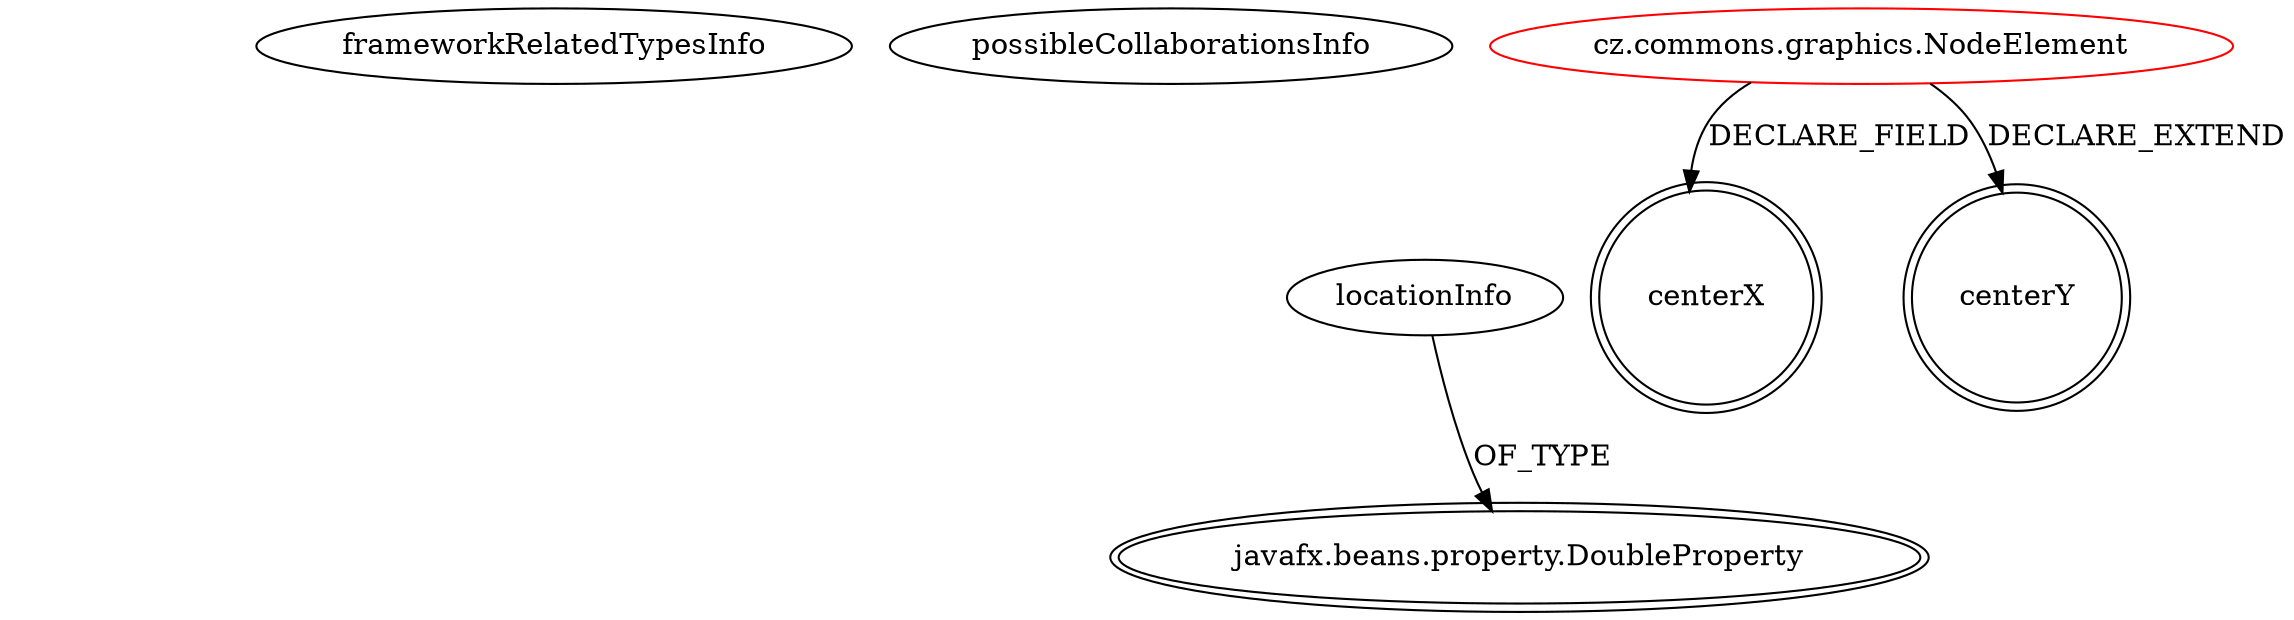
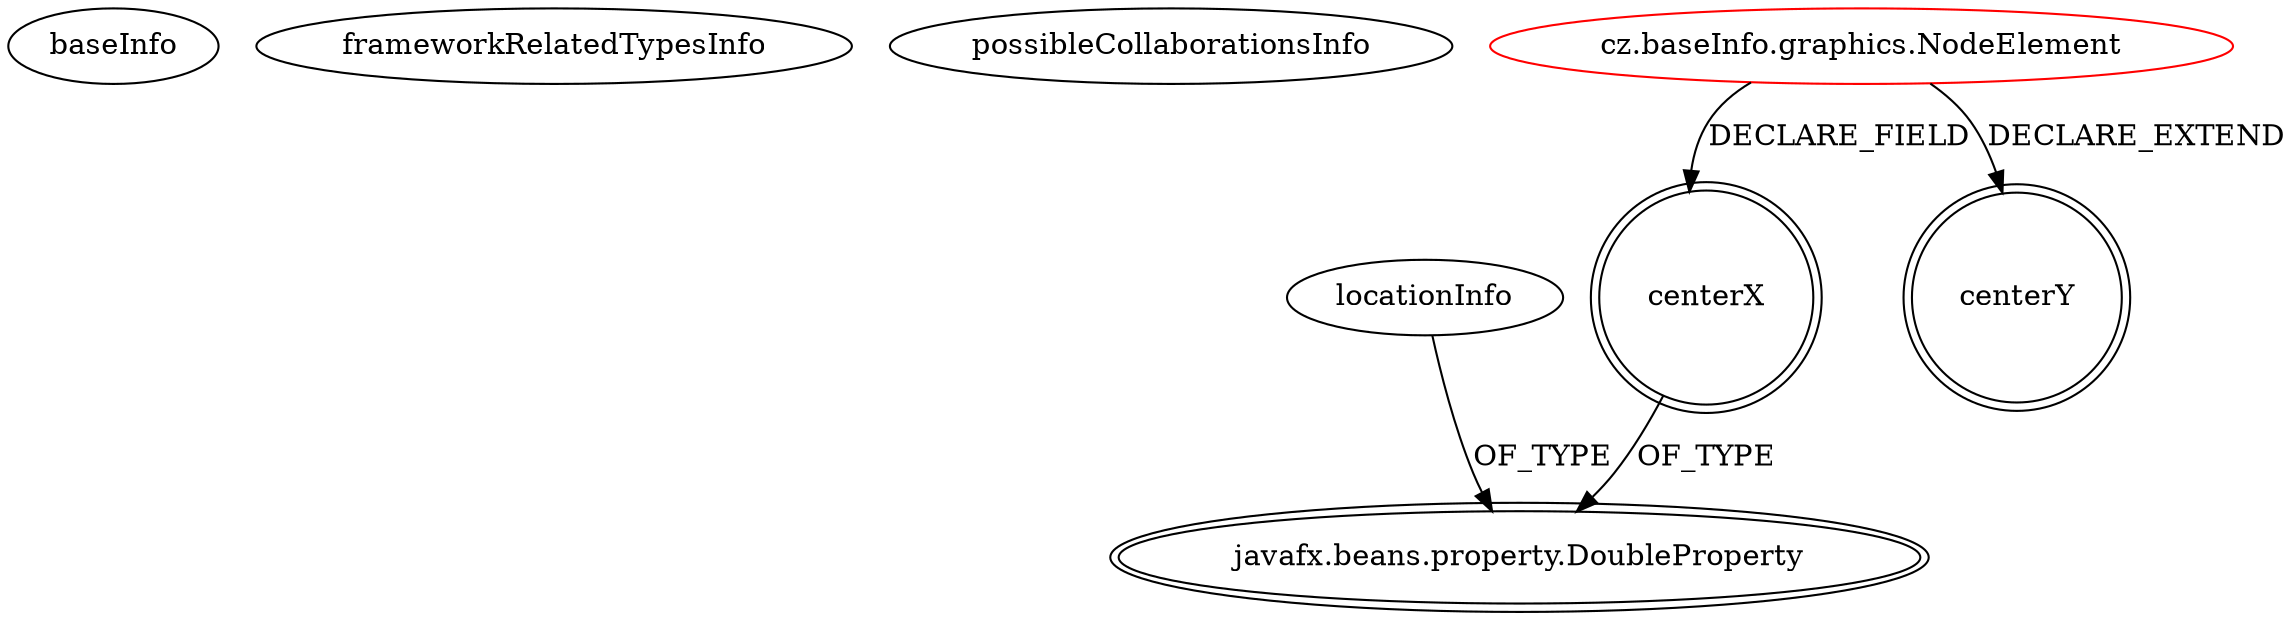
none -> (113, 46)
(1862, 46) -> (1862, 46)
none -> (1632, 449)
